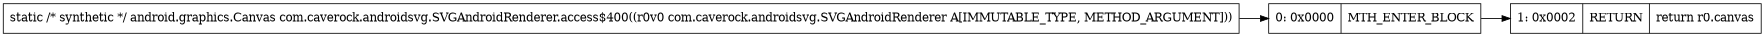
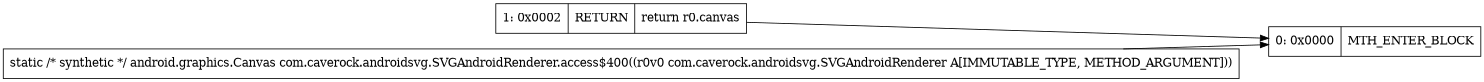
(1492, 18) -> (1003, 30)
